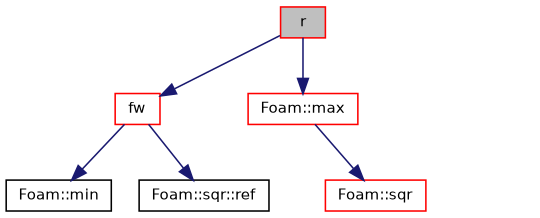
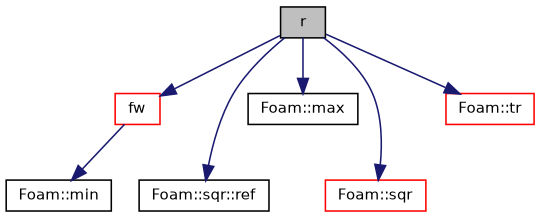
(303, 22) -> (303, 22)
(303, 109) -> (303, 109)
none -> (490, 109)
(166, 146) -> (233, 93)
(334, 147) -> (372, 92)
